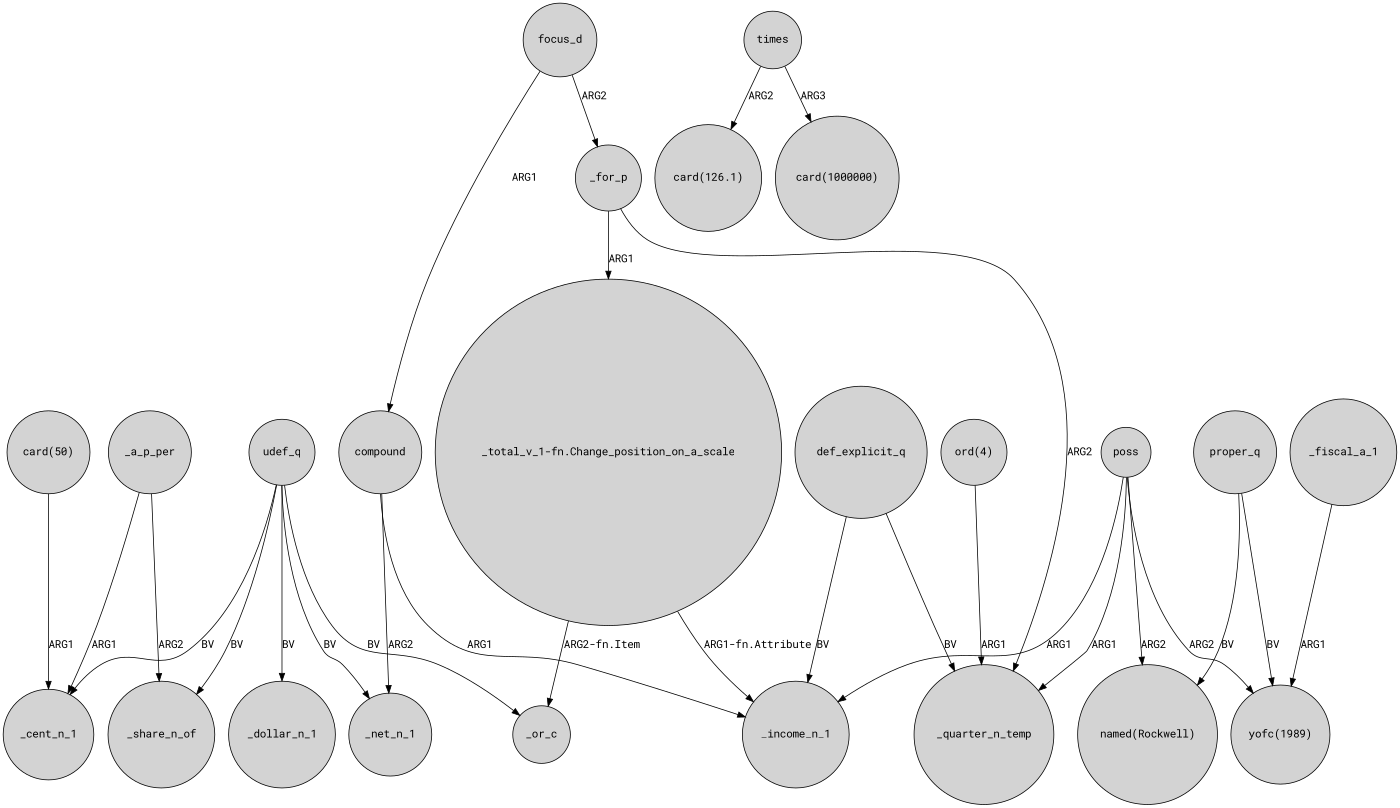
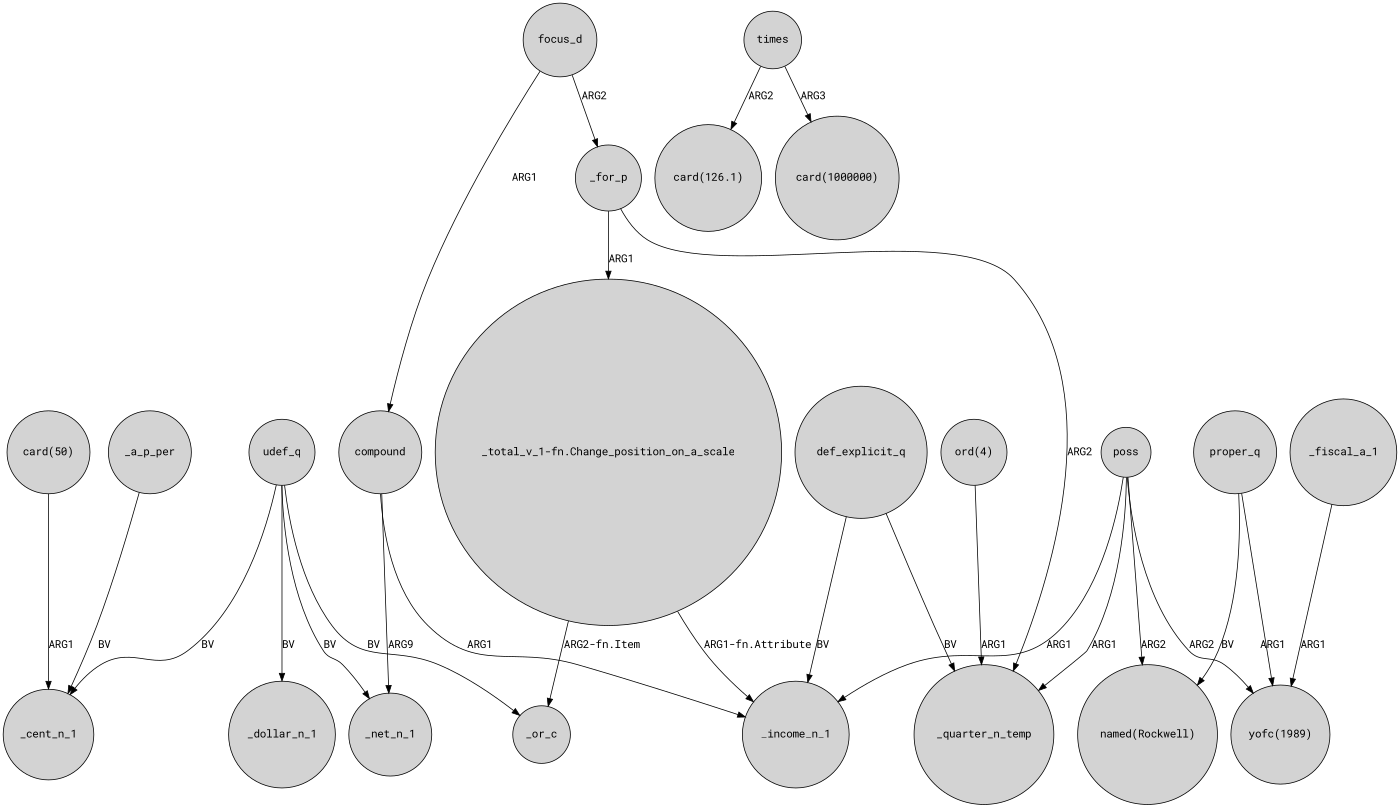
(105, 645) -> (105, 645)
(401, 645) -> (401, 645)
(1273, 645) -> (1273, 645)
(161, 735) -> none
